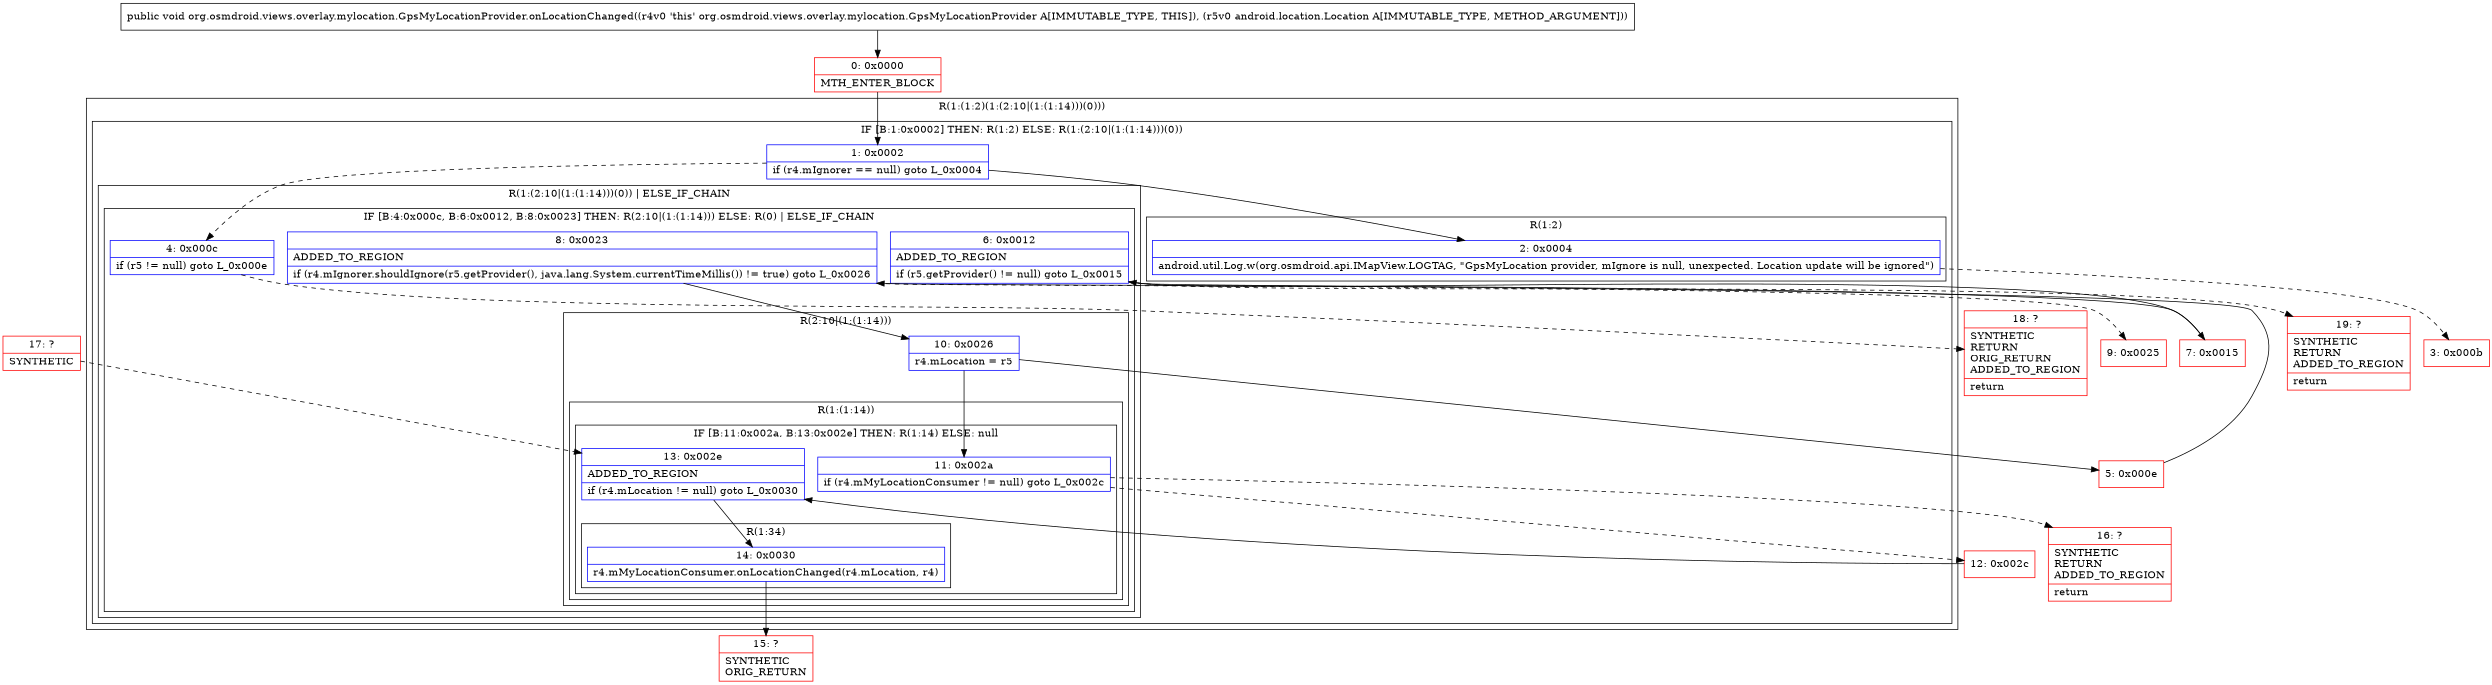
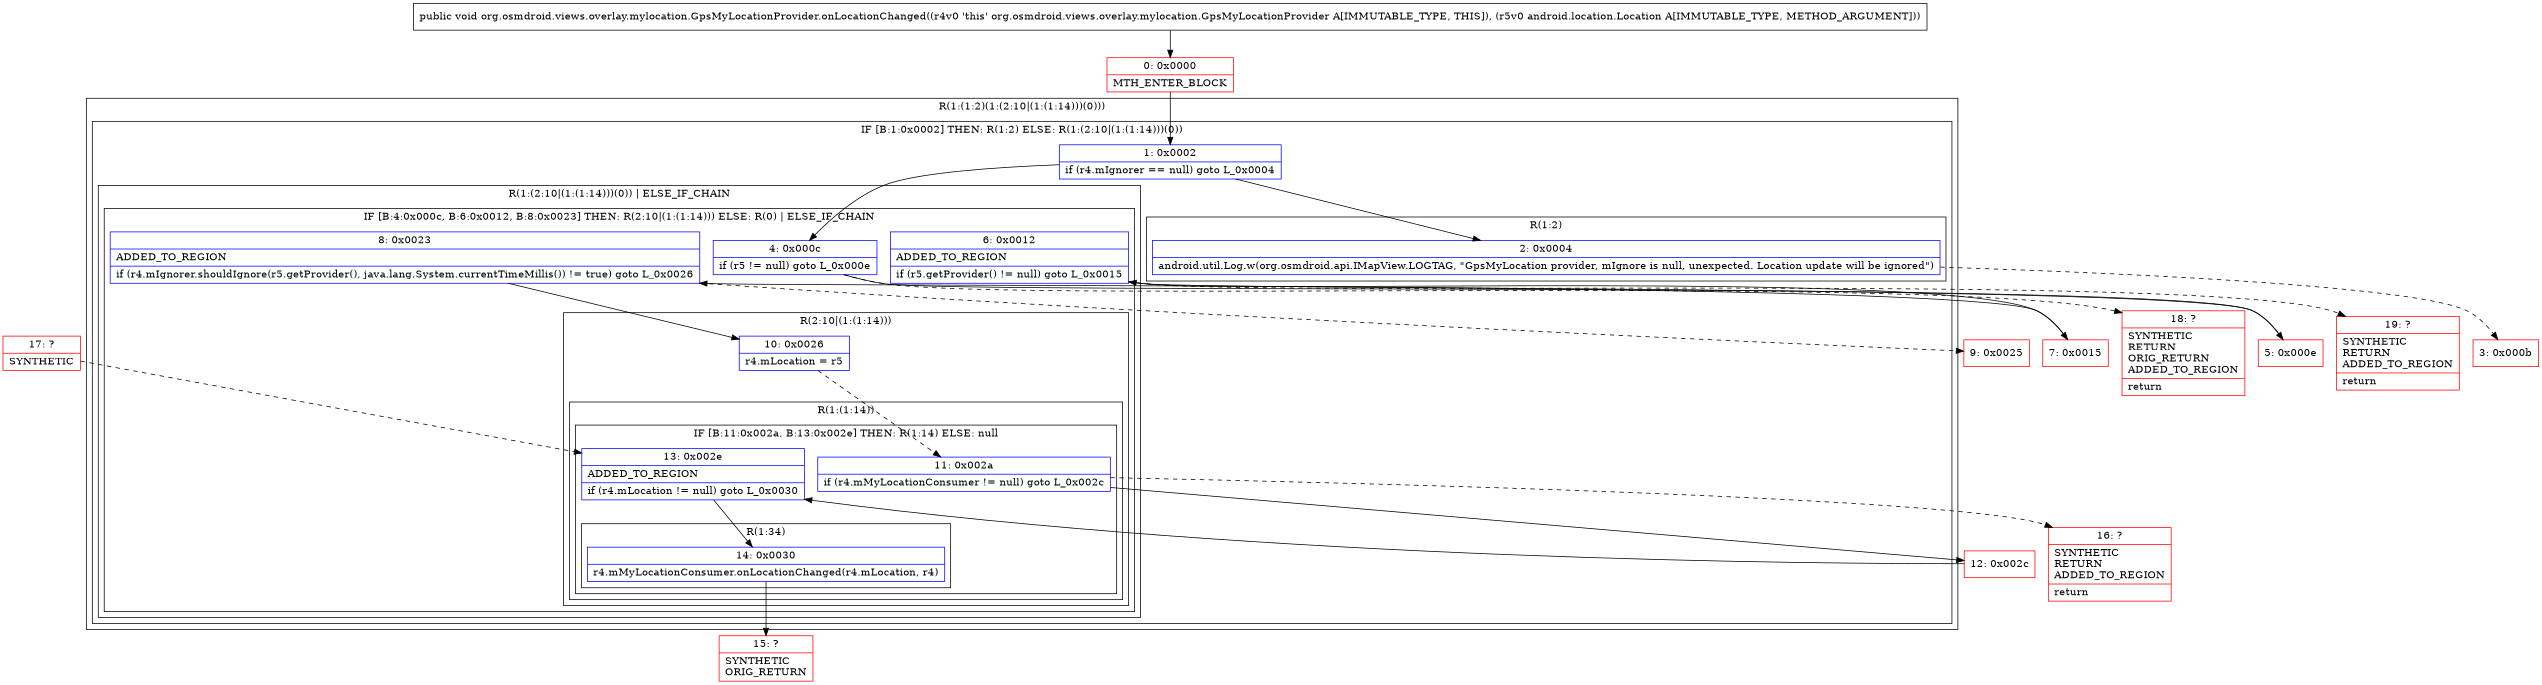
(480, 168) -> (928, 175)
(964, 410) -> (876, 412)
(1555, 415) -> (1566, 290)
(1534, 524) -> (1534, 524)
